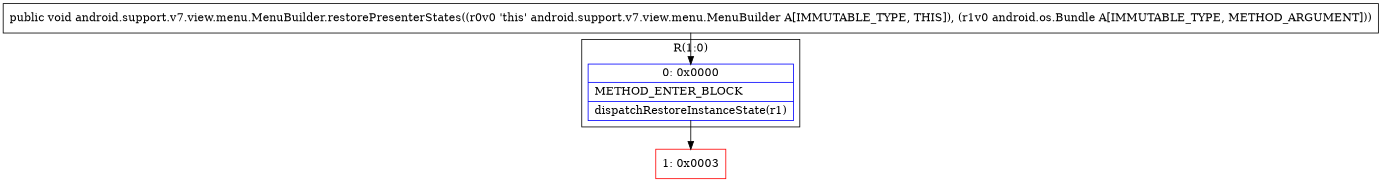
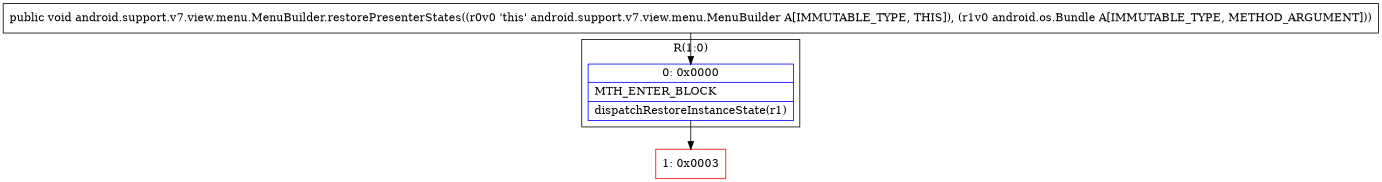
(669, 92) -> (656, 92)
